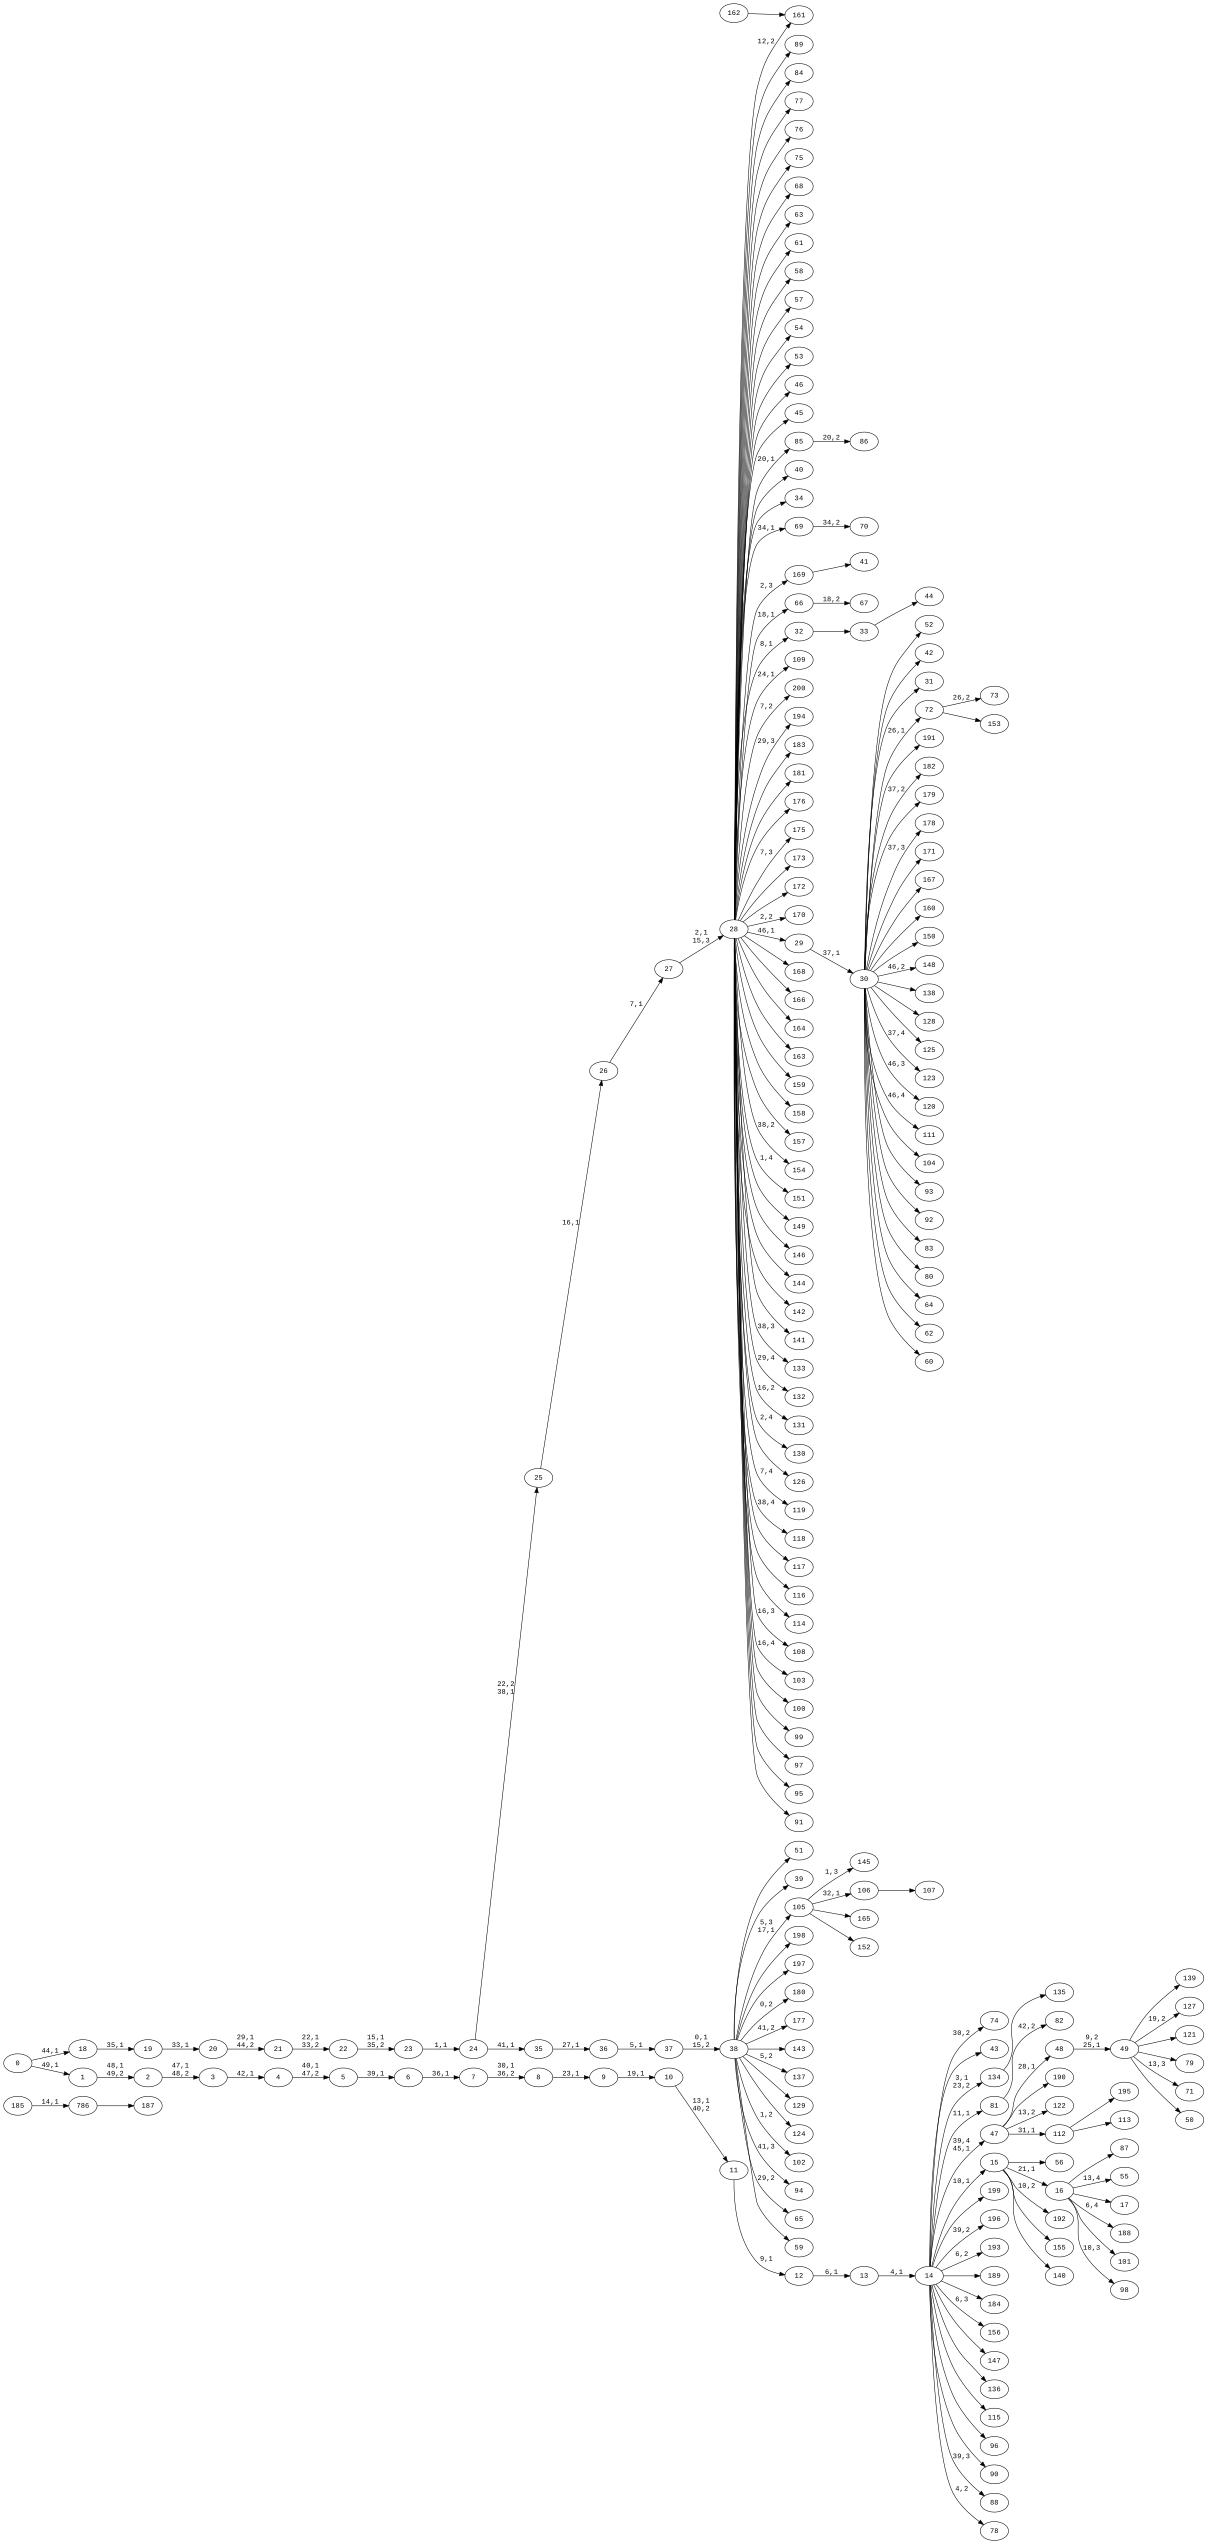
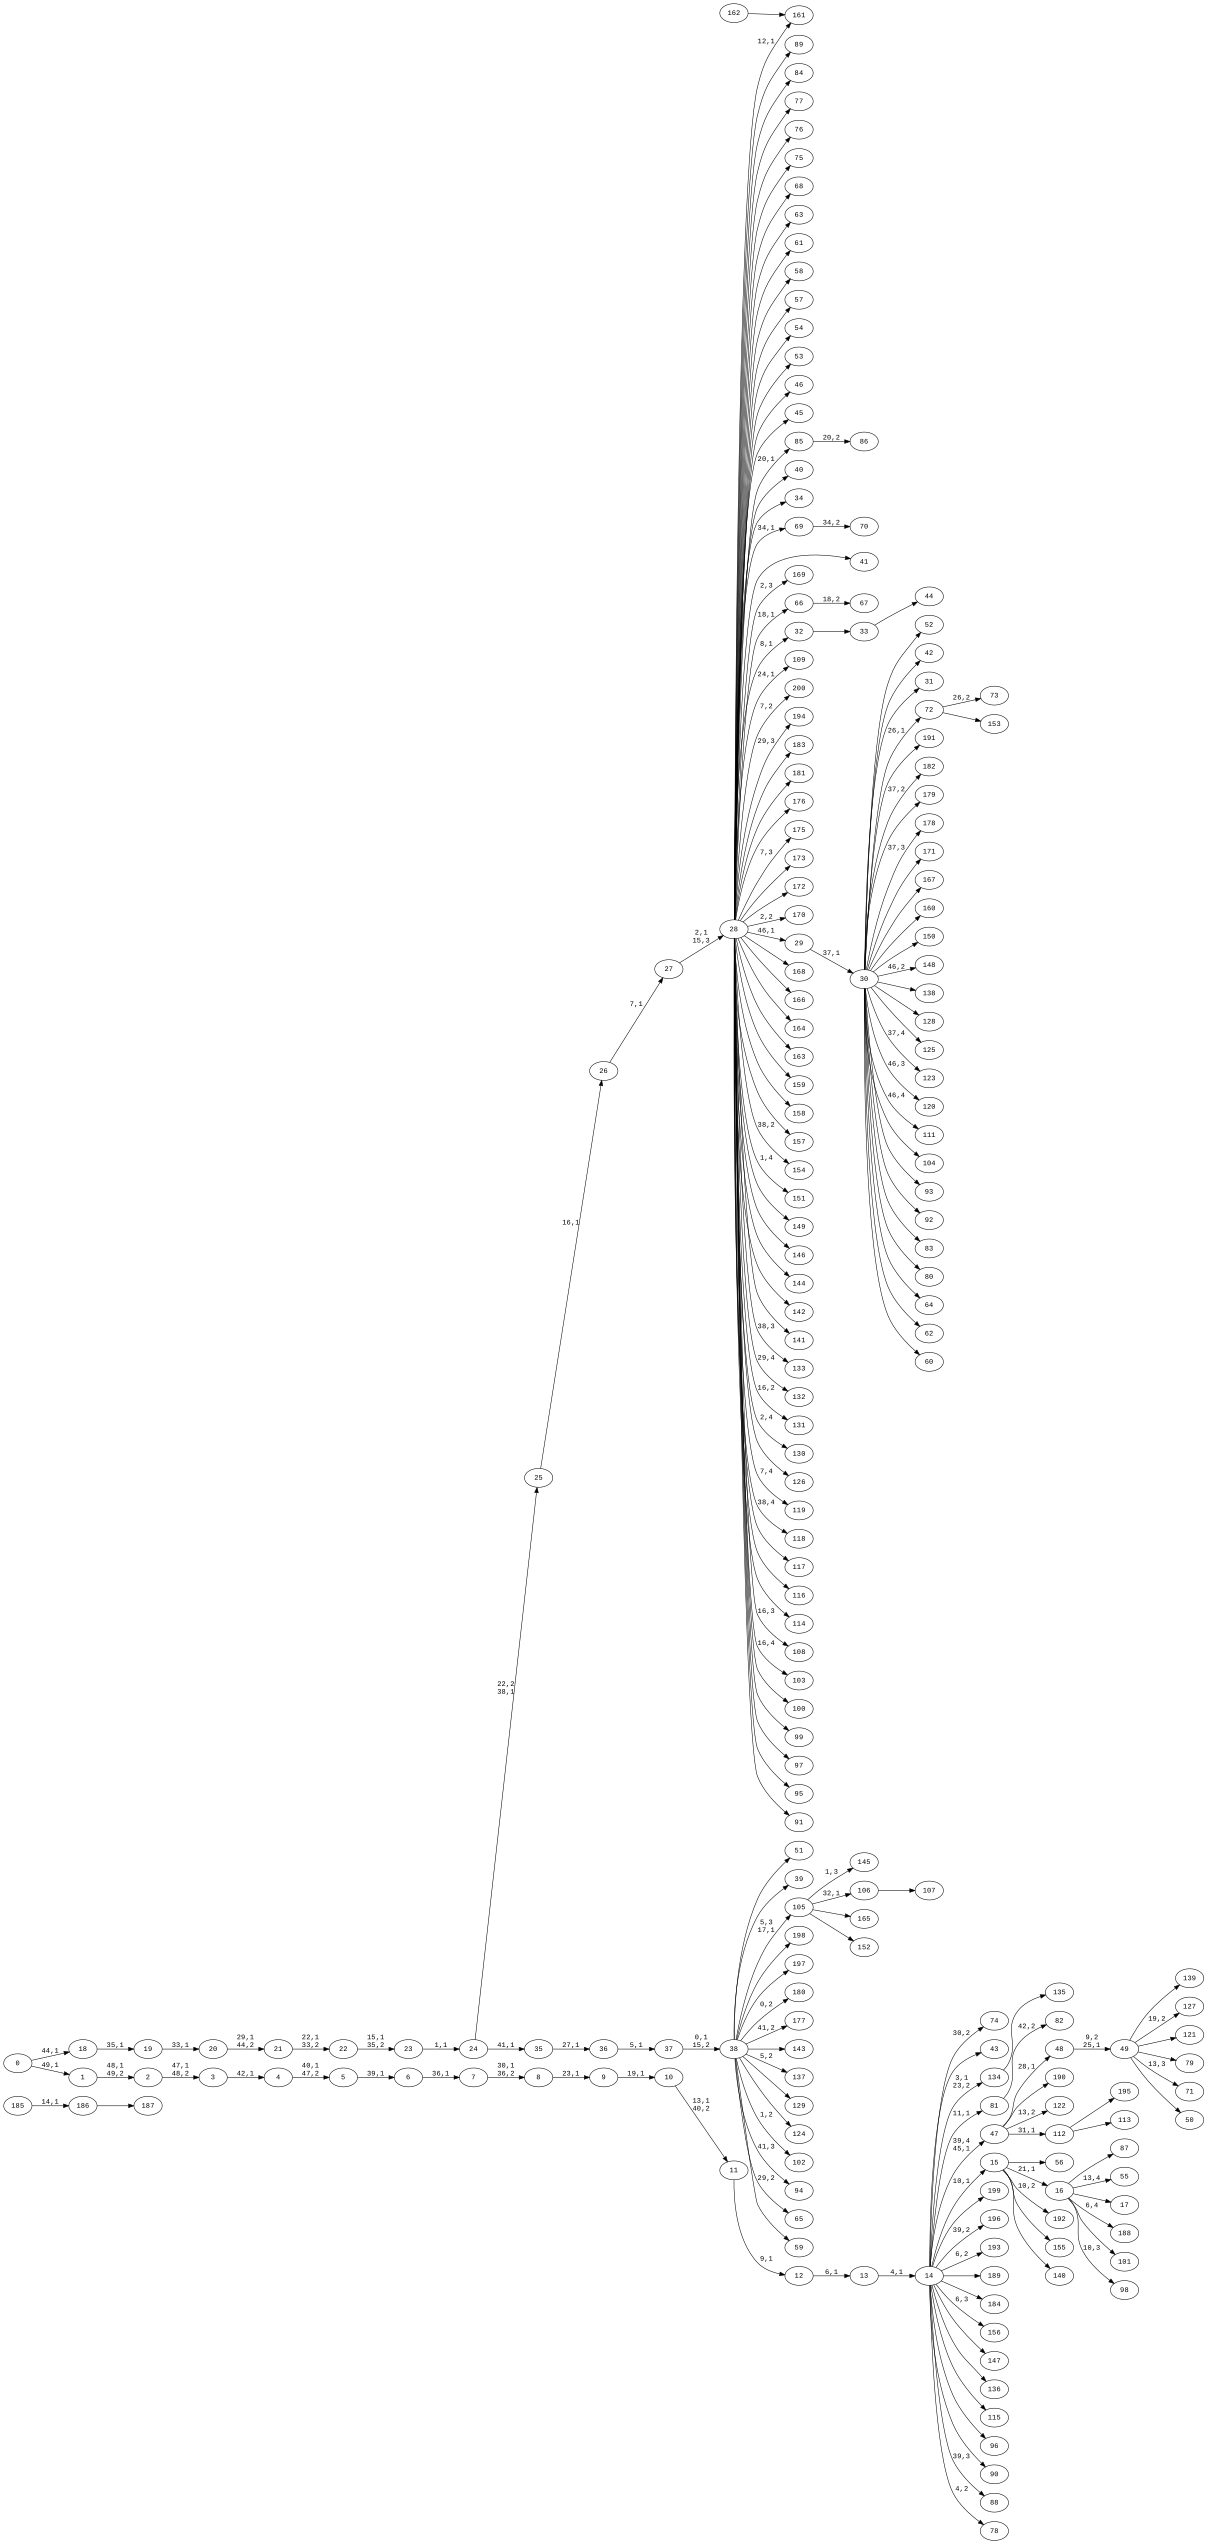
(766, 41) -> (766, 41)
(829, 569) -> (746, 647)
(83, 2106) -> (83, 2106)
